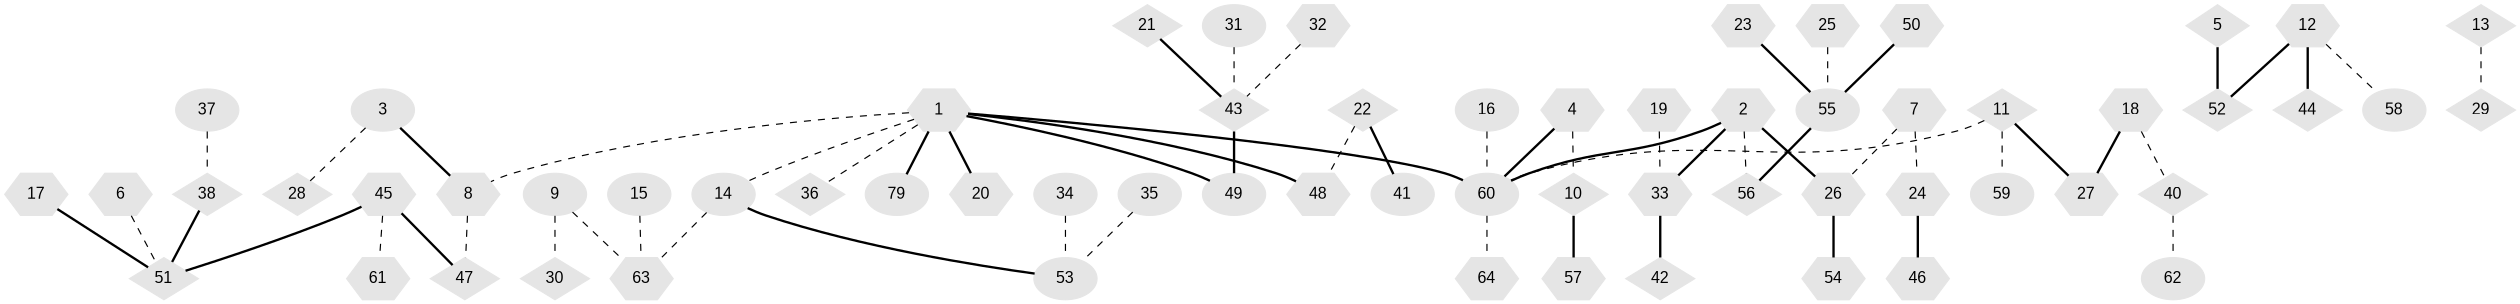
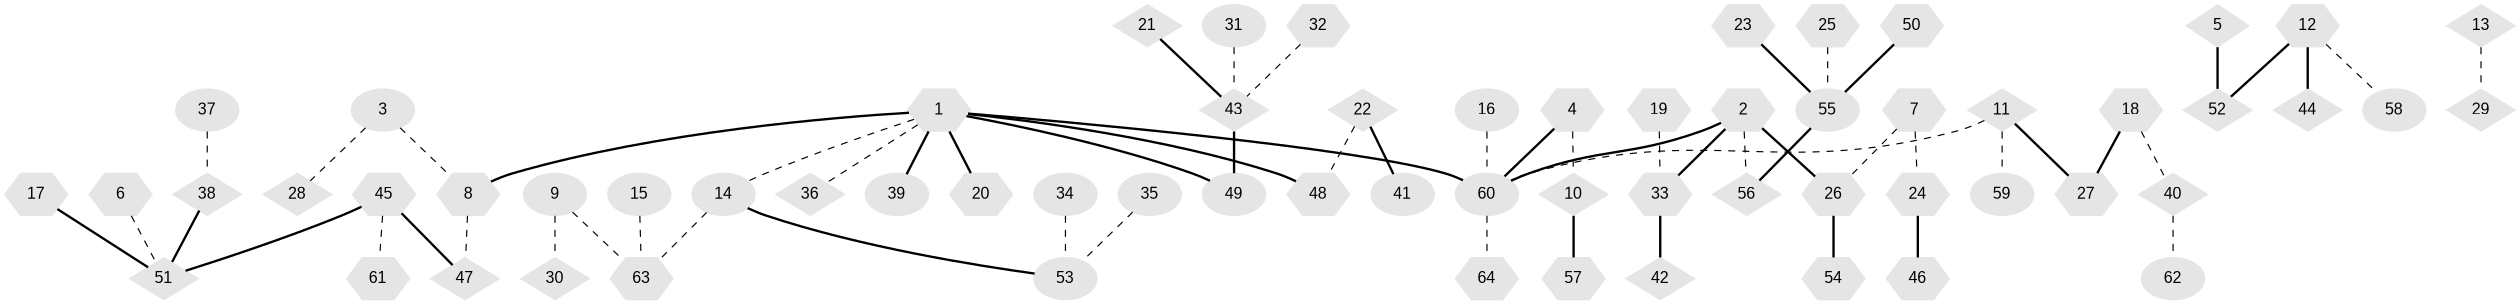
(698, 135) -> (698, 135)
(425, 152) -> (425, 152)
(897, 194) -> (897, 194)
